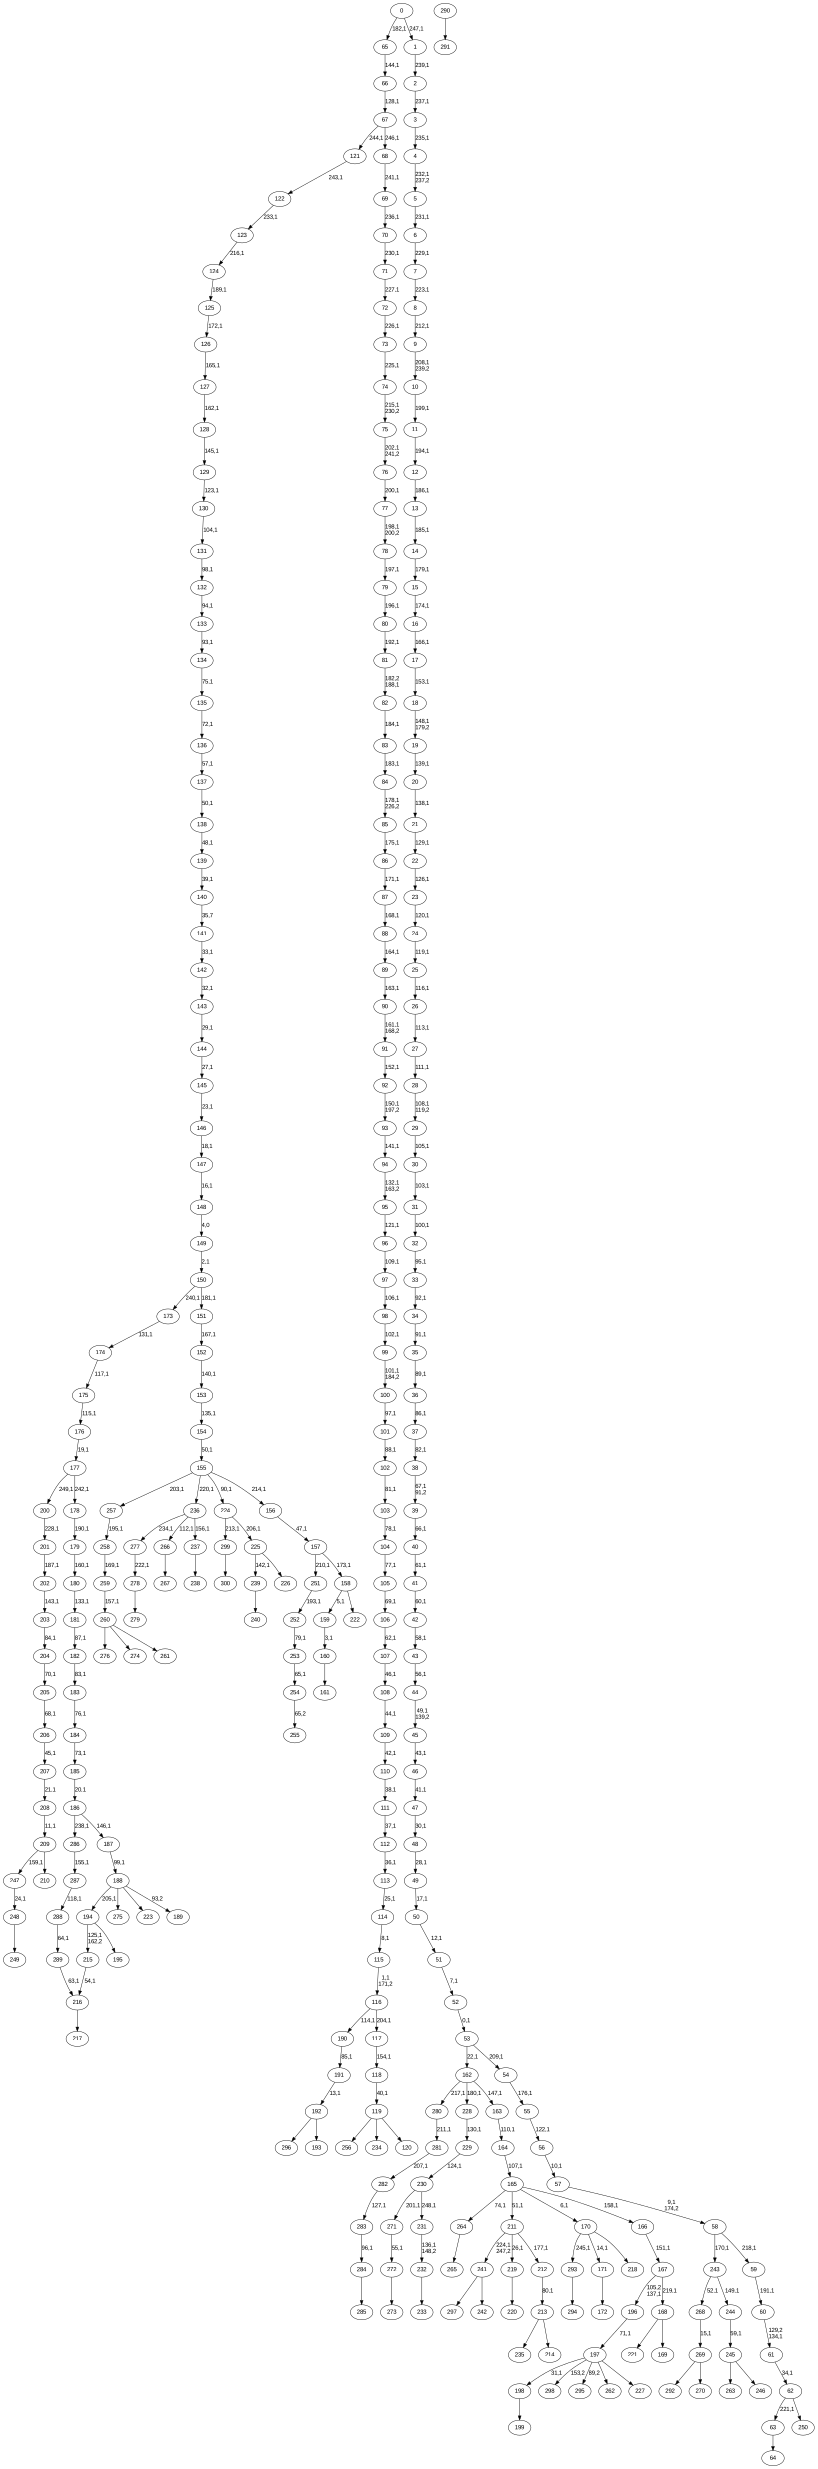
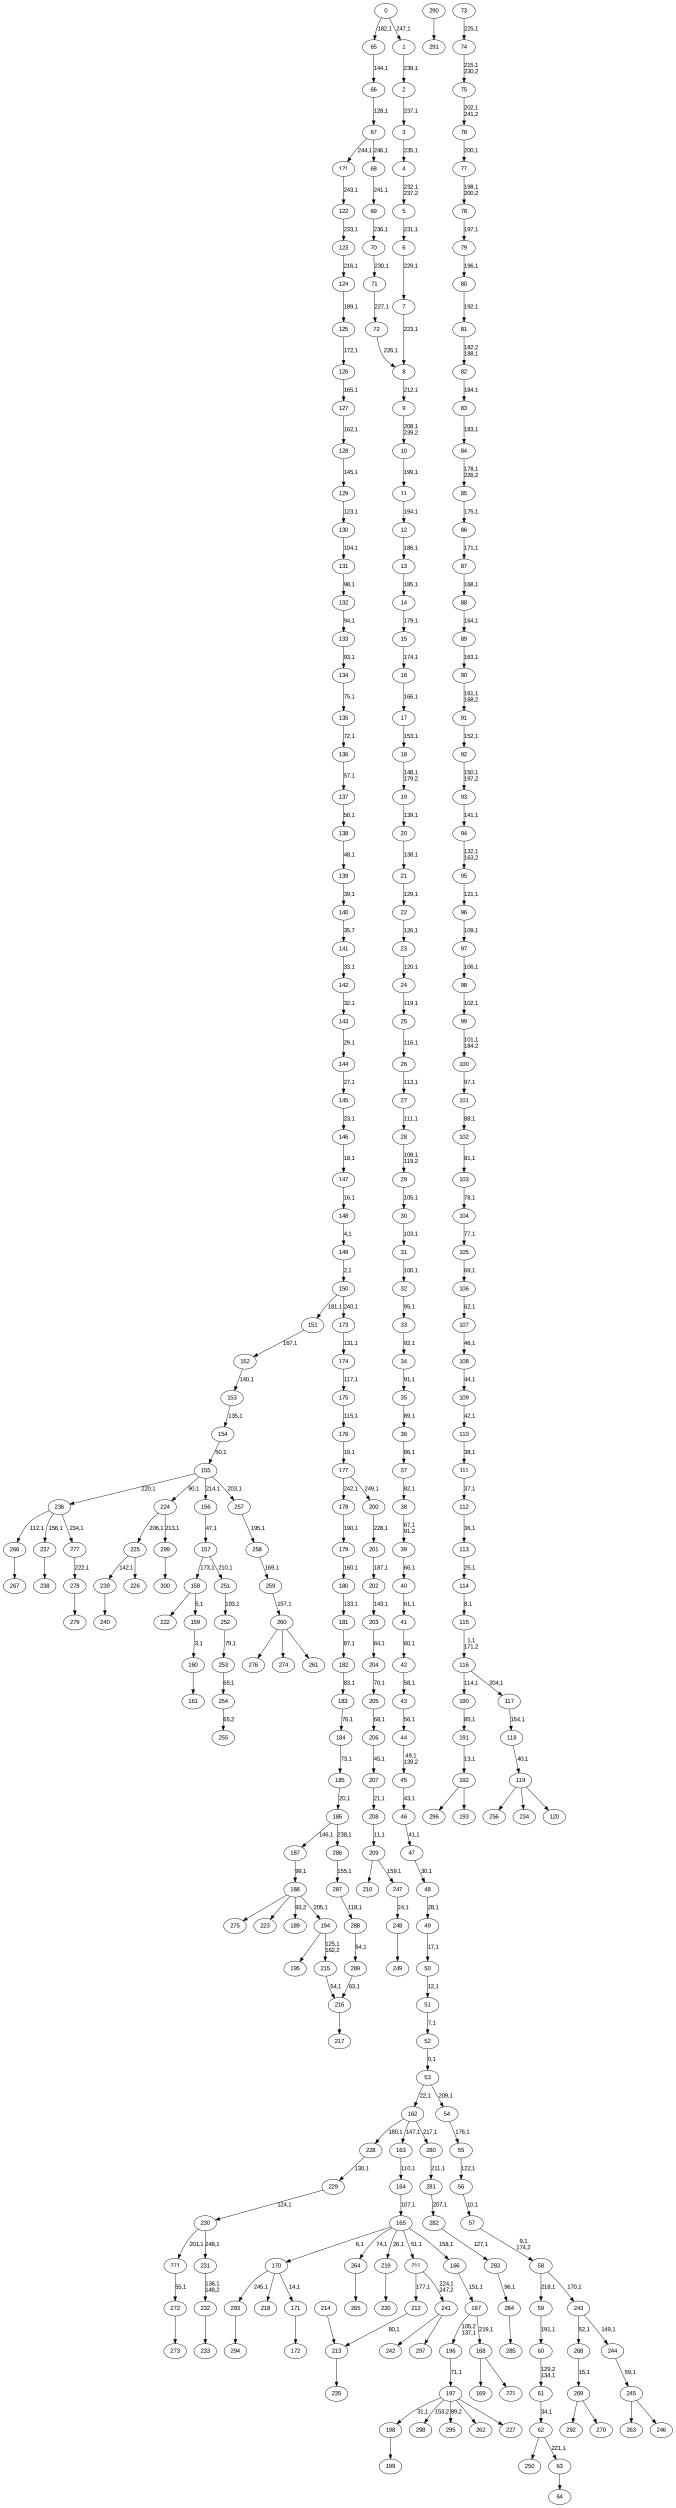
(385, 324) -> (381, 352)
(205, 1226) -> (348, 1234)
(512, 2246) -> (392, 2242)
(546, 2331) -> (331, 2328)
